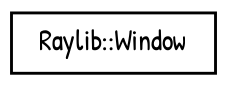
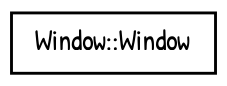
(114, 43) -> (114, 43)
